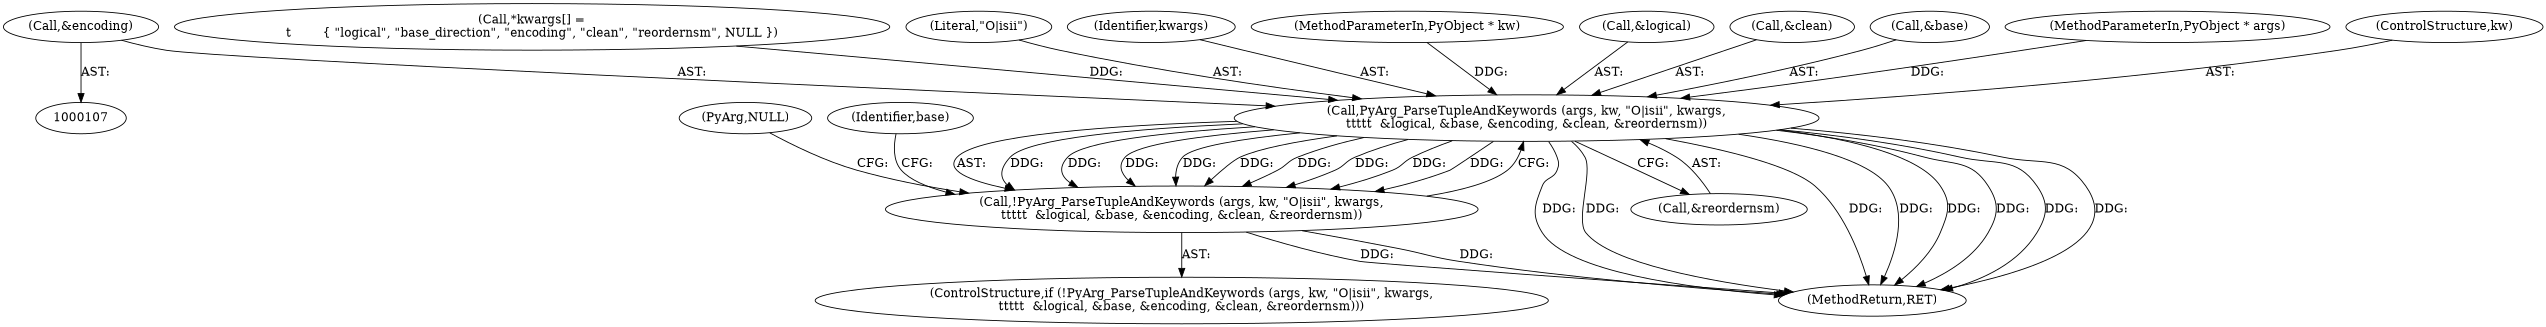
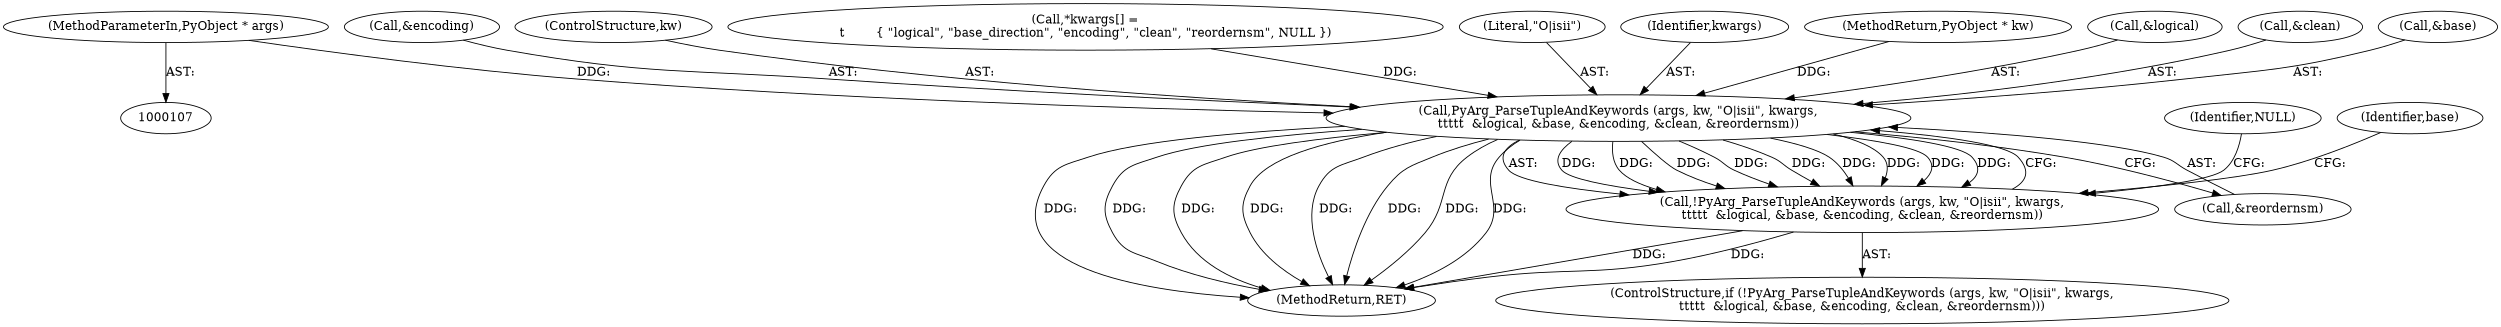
(1407, 27) -> (1938, 27)
(81, 68) -> (166, 68)
(745, 118) -> (2243, 118)
